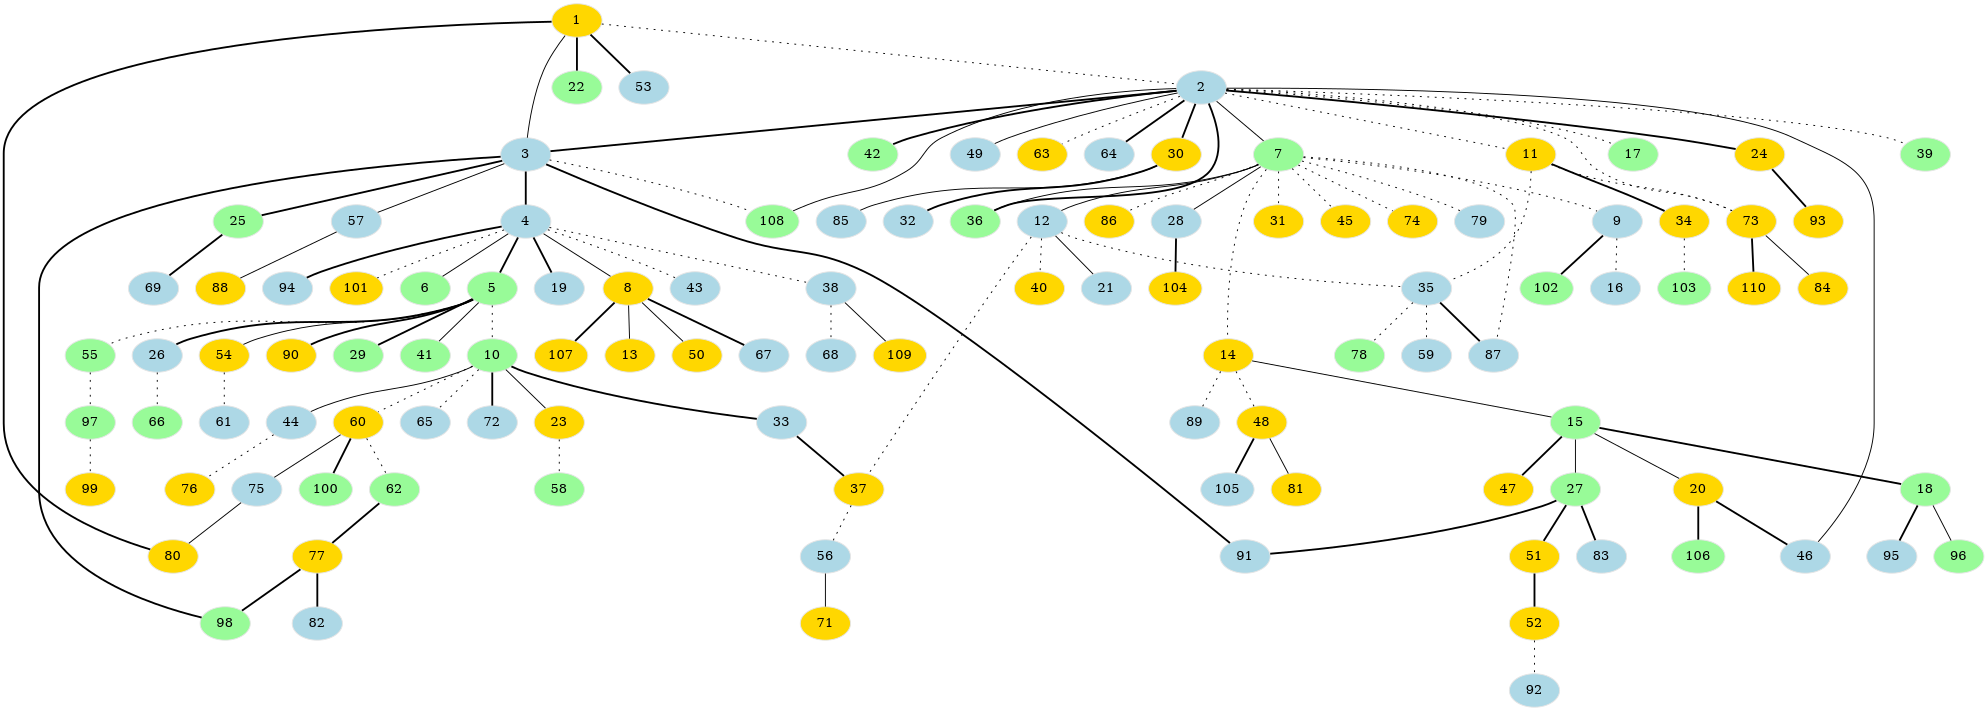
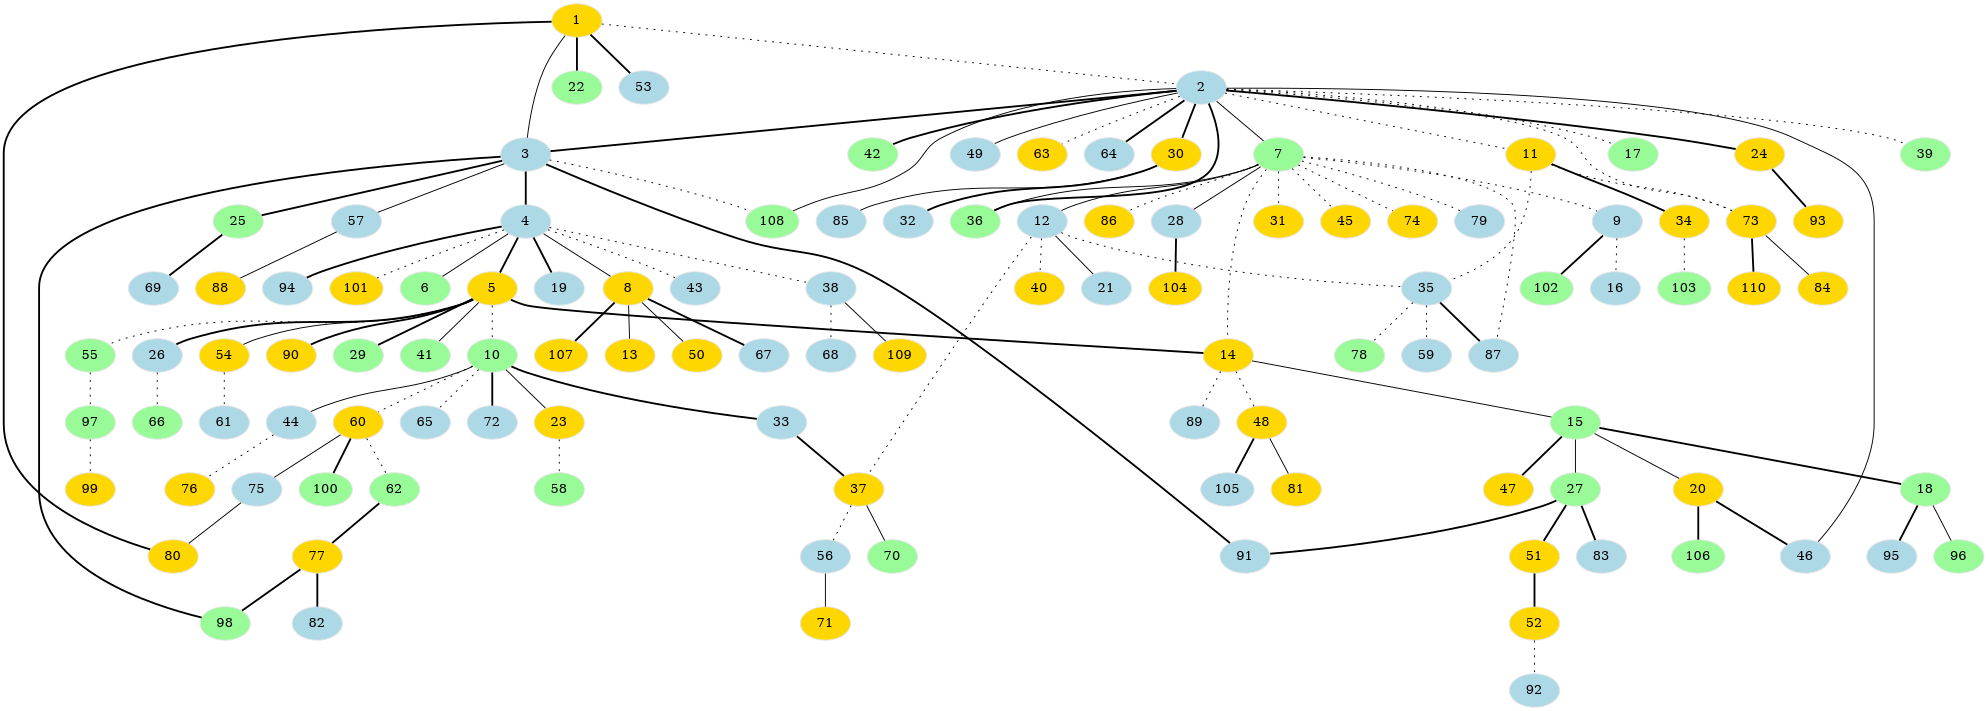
(492, 288) -> (492, 288)
none -> (856, 331)
none -> (892, 556)
